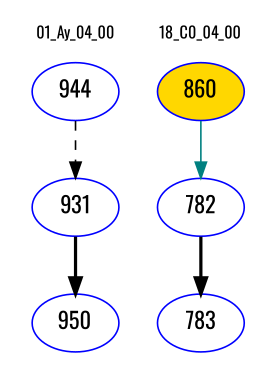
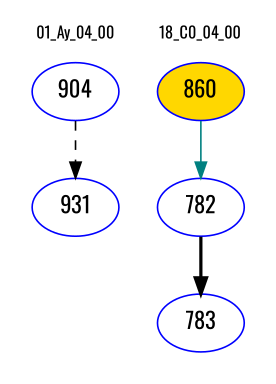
(76, 92) -> (76, 92)
(76, 323) -> none
